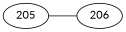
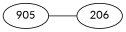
(26, 16) -> (26, 16)
